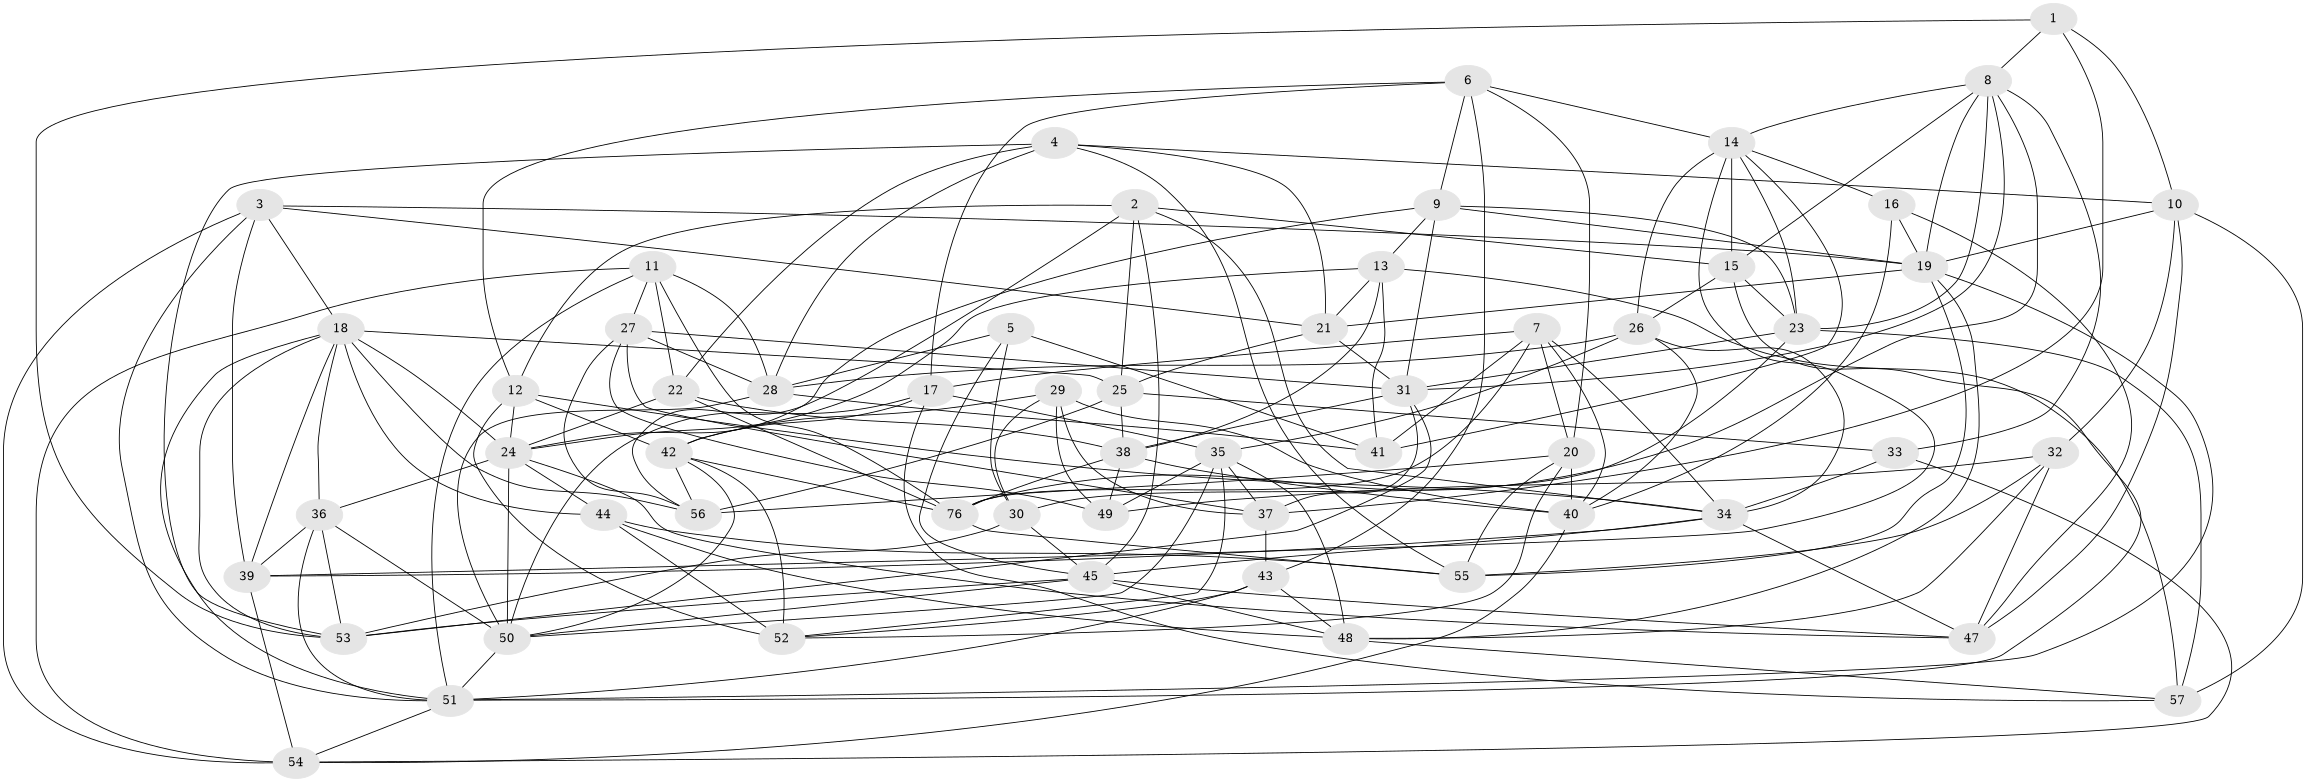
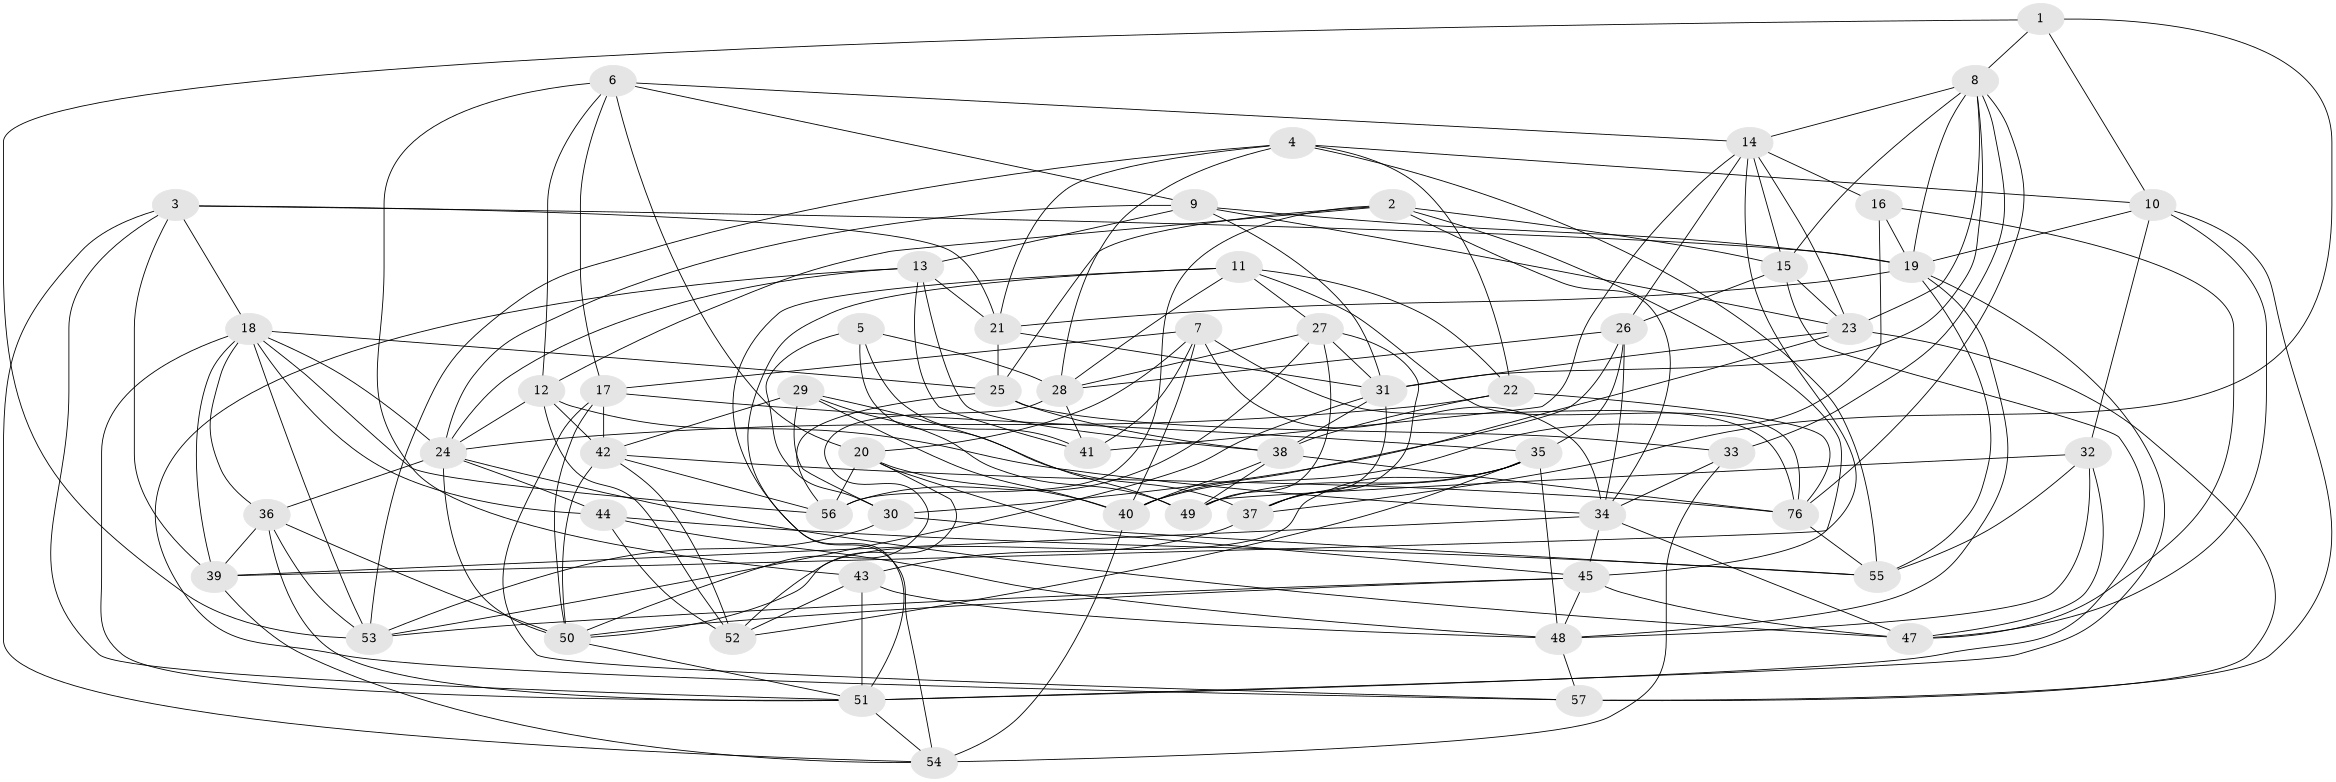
(920, 513) -> (937, 430)
